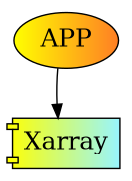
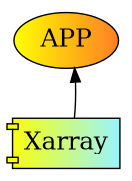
(57, 86) -> (76, 100)
